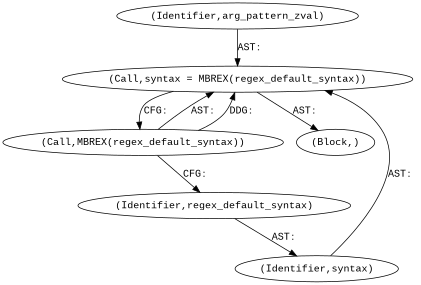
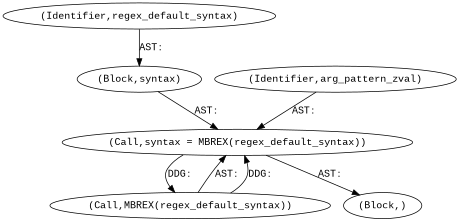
(159, 111) -> (183, 174)
(176, 172) -> none
(317, 269) -> (139, 79)
